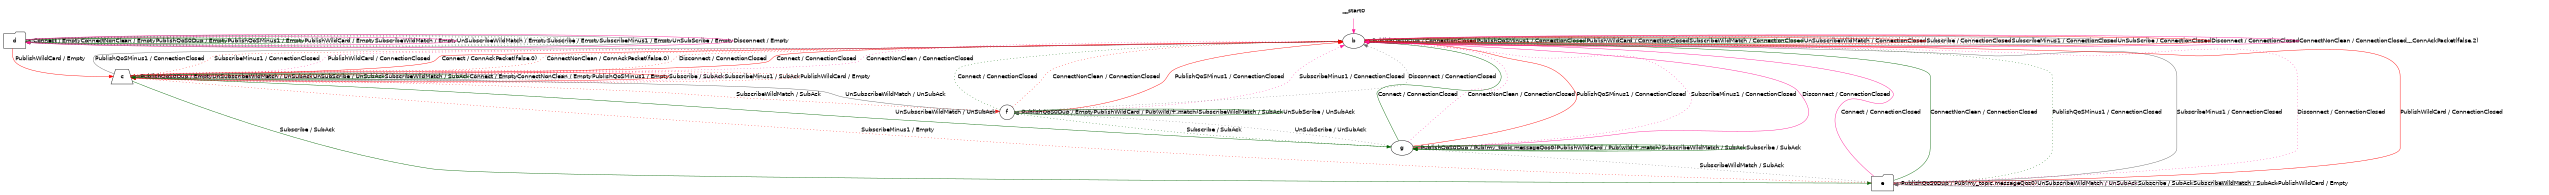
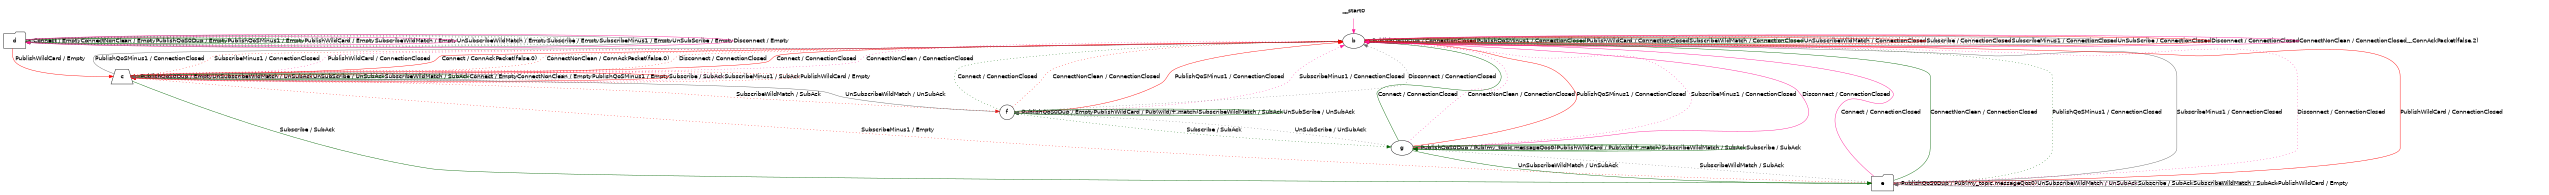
(763, 111) -> (1639, 178)
